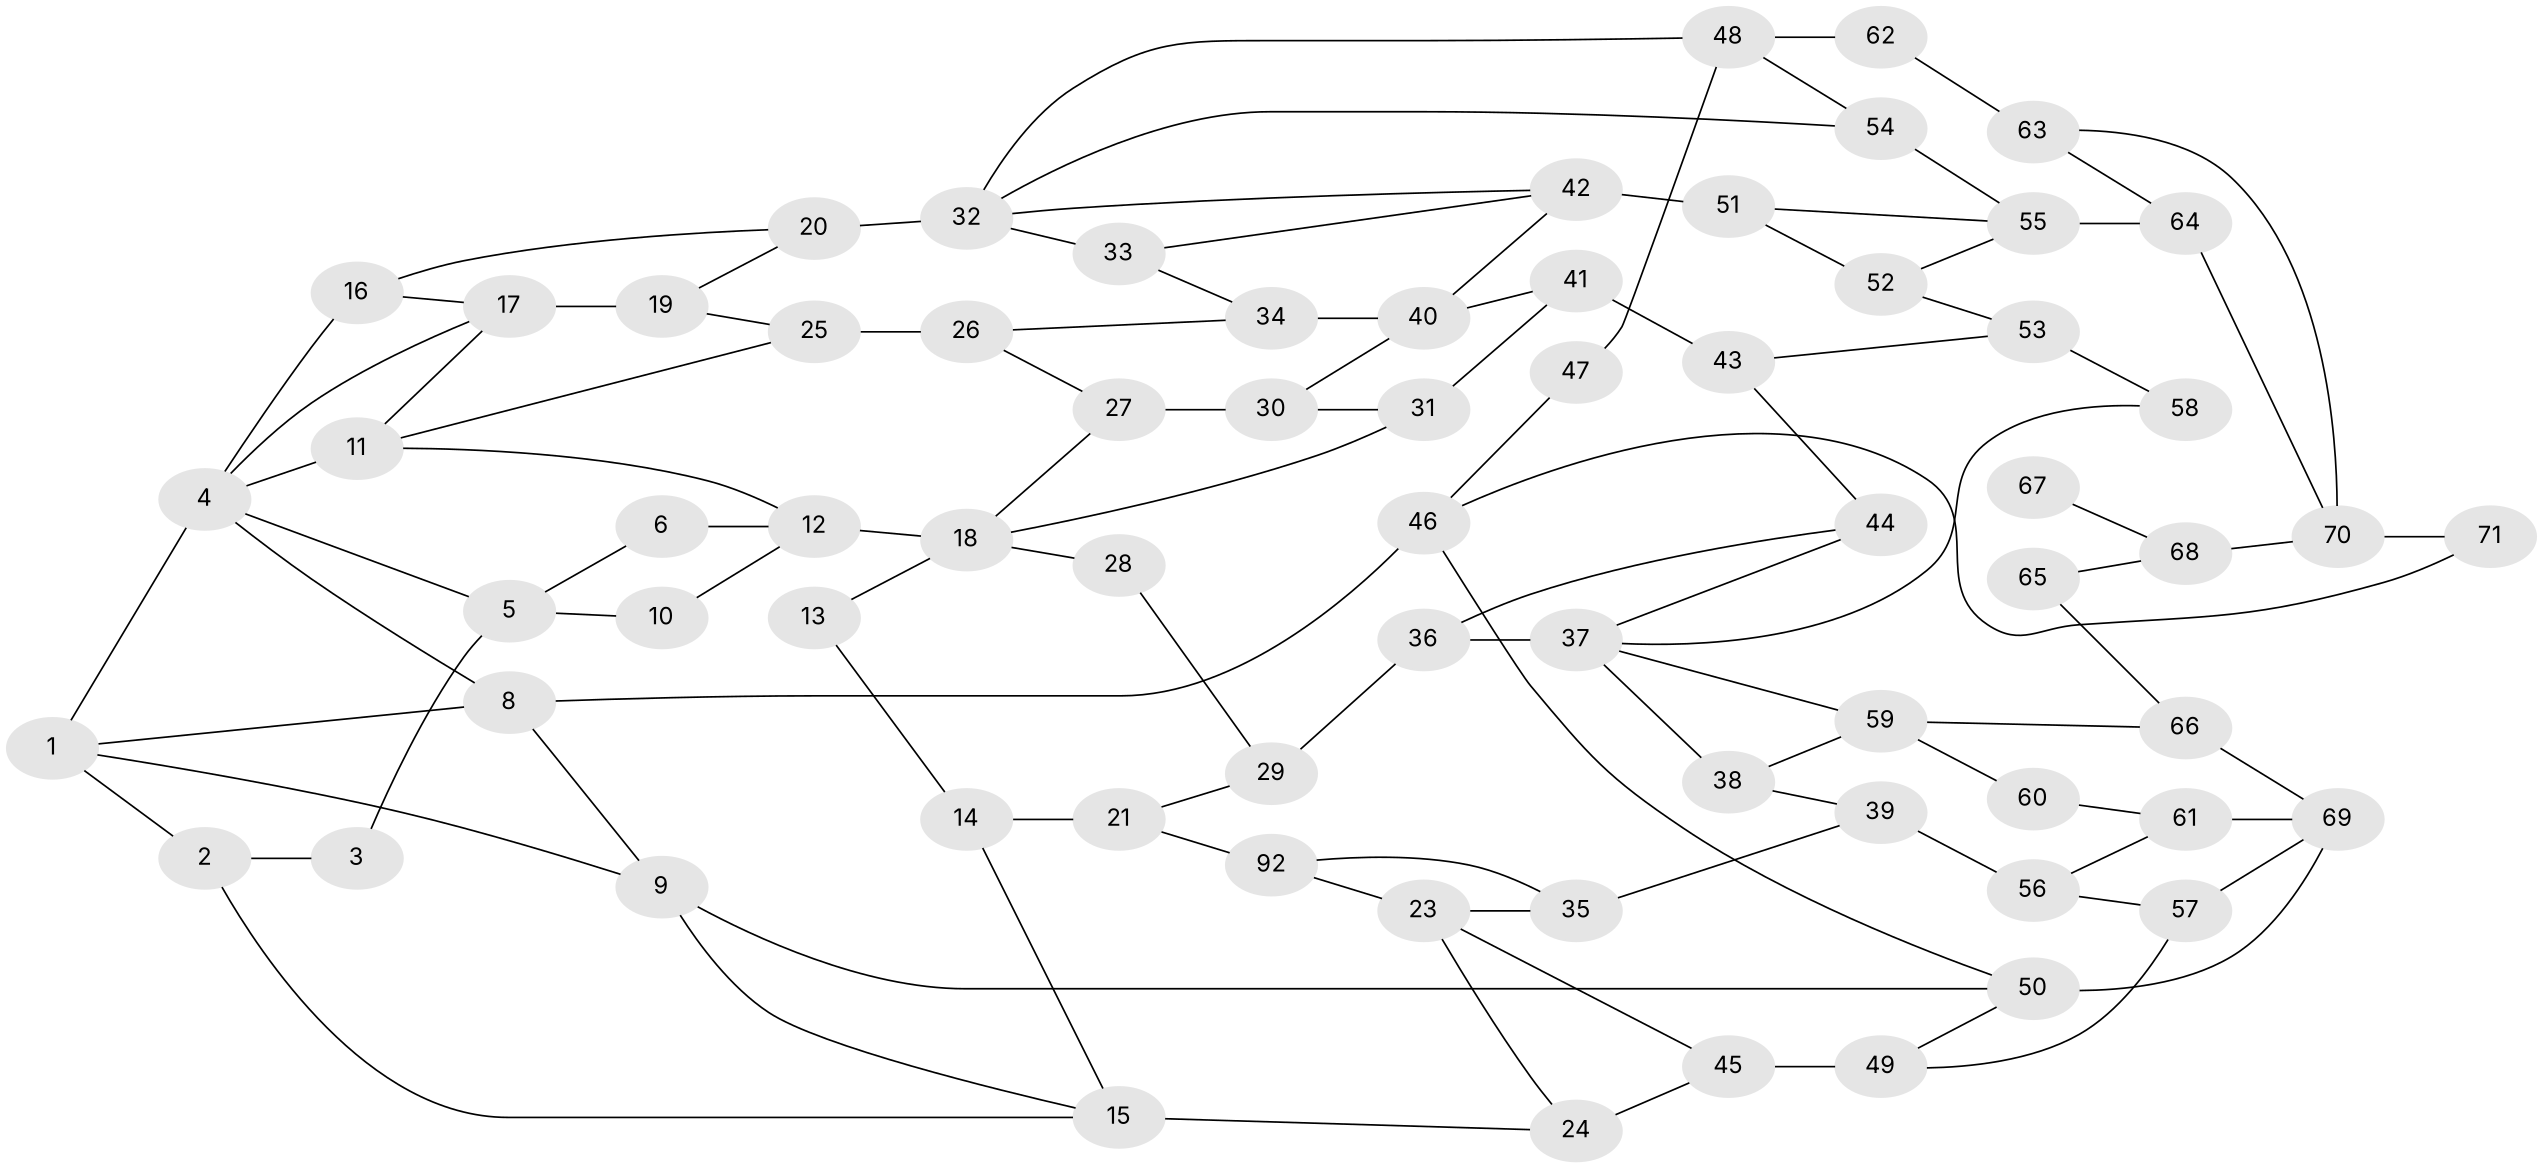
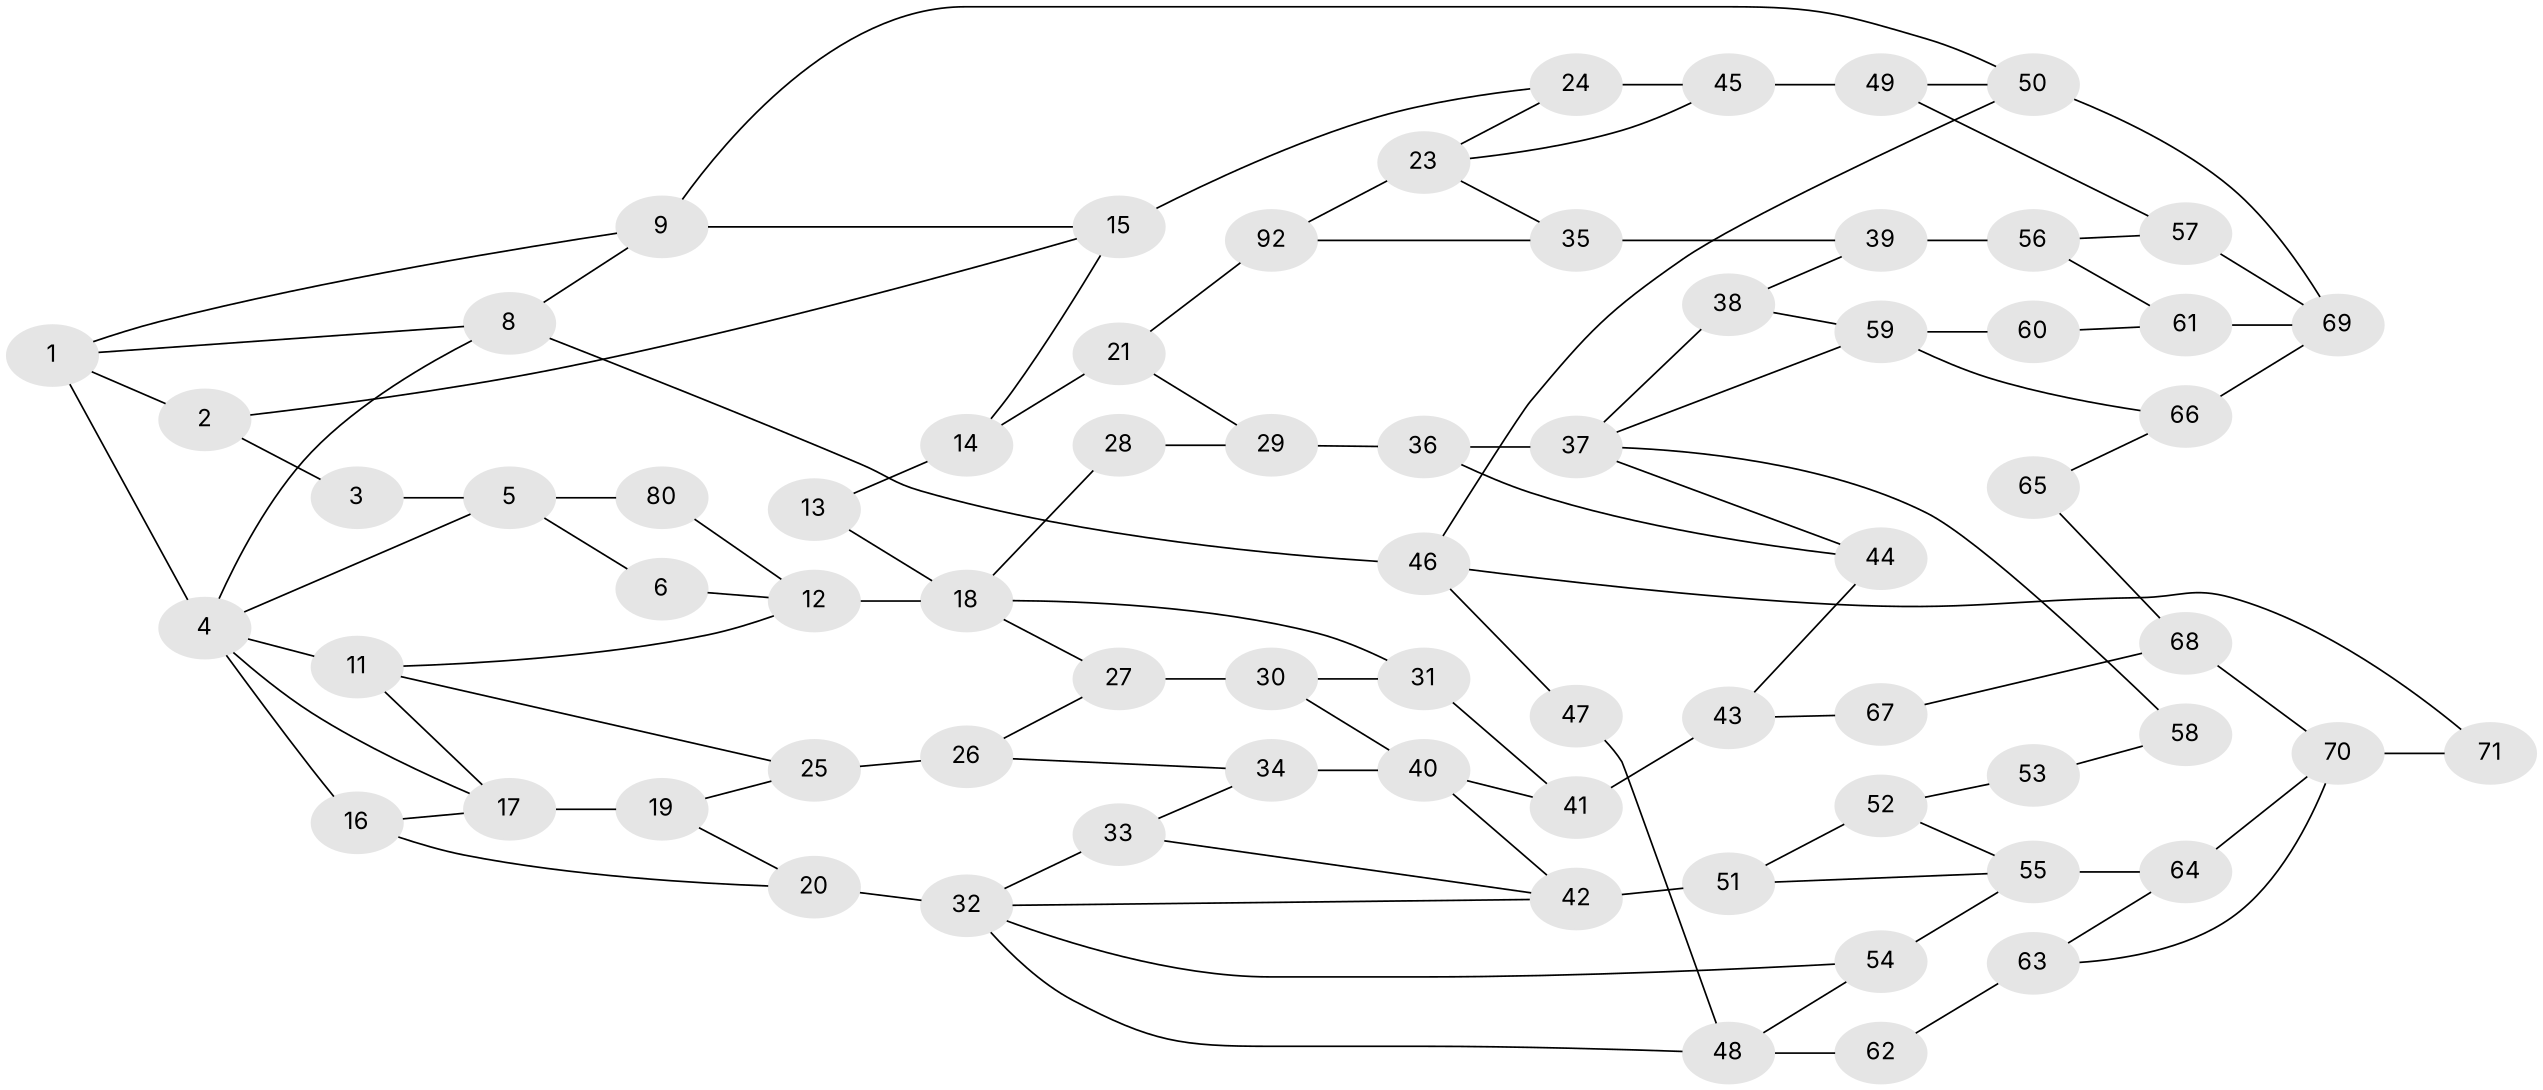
(1881, 347) -> (1805, 716)
(662, 618) -> (662, 498)
